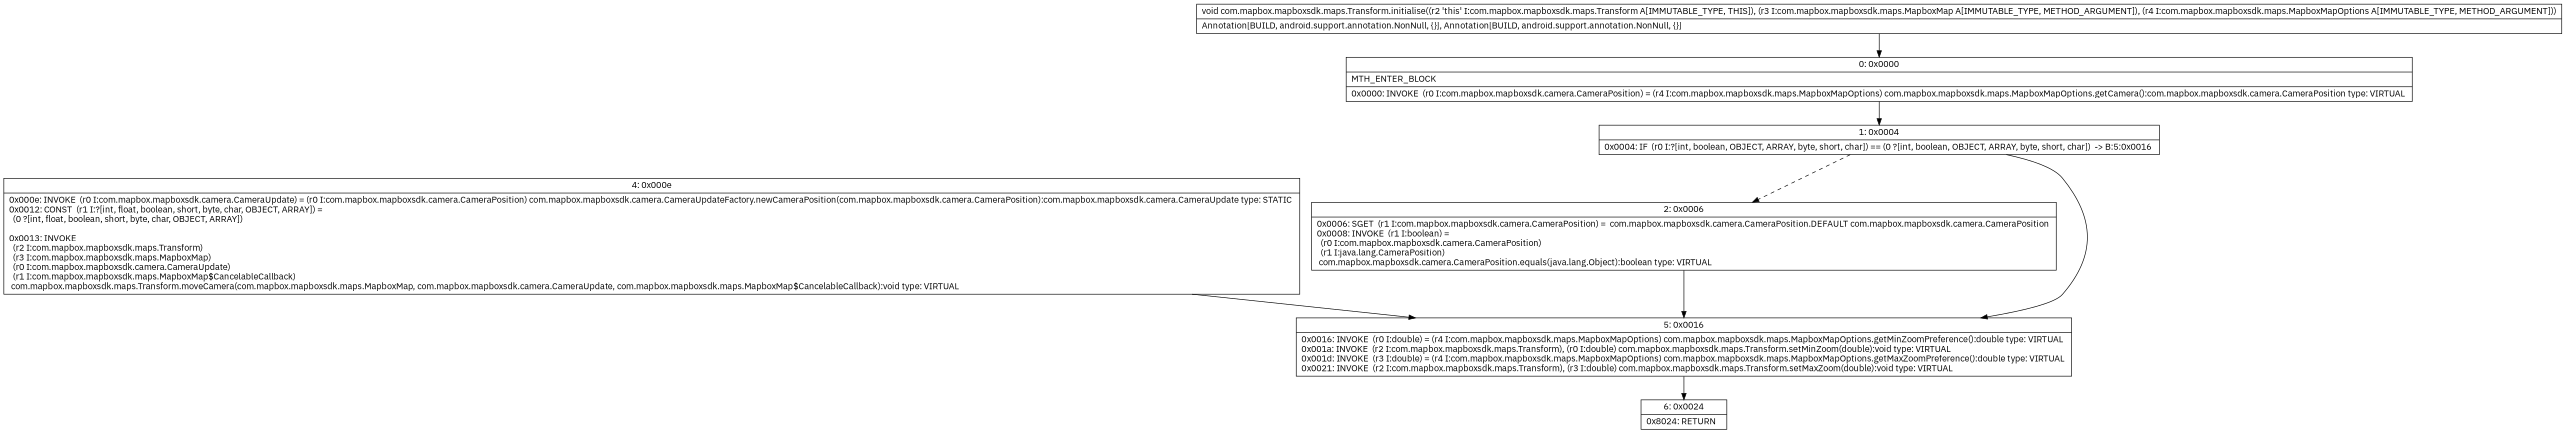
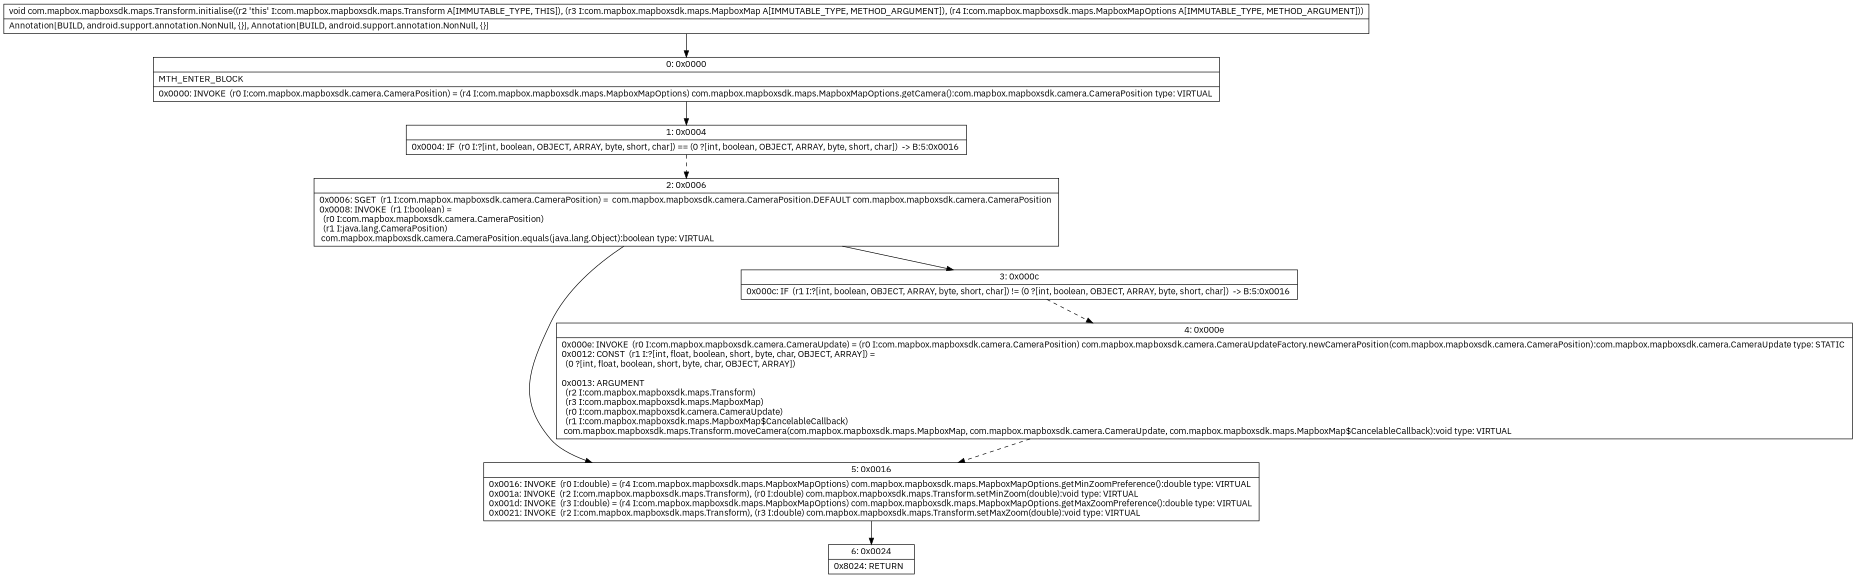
(45, 239) -> (605, 383)
(2087, 245) -> none
none -> (1019, 285)
(1300, 306) -> (997, 450)
